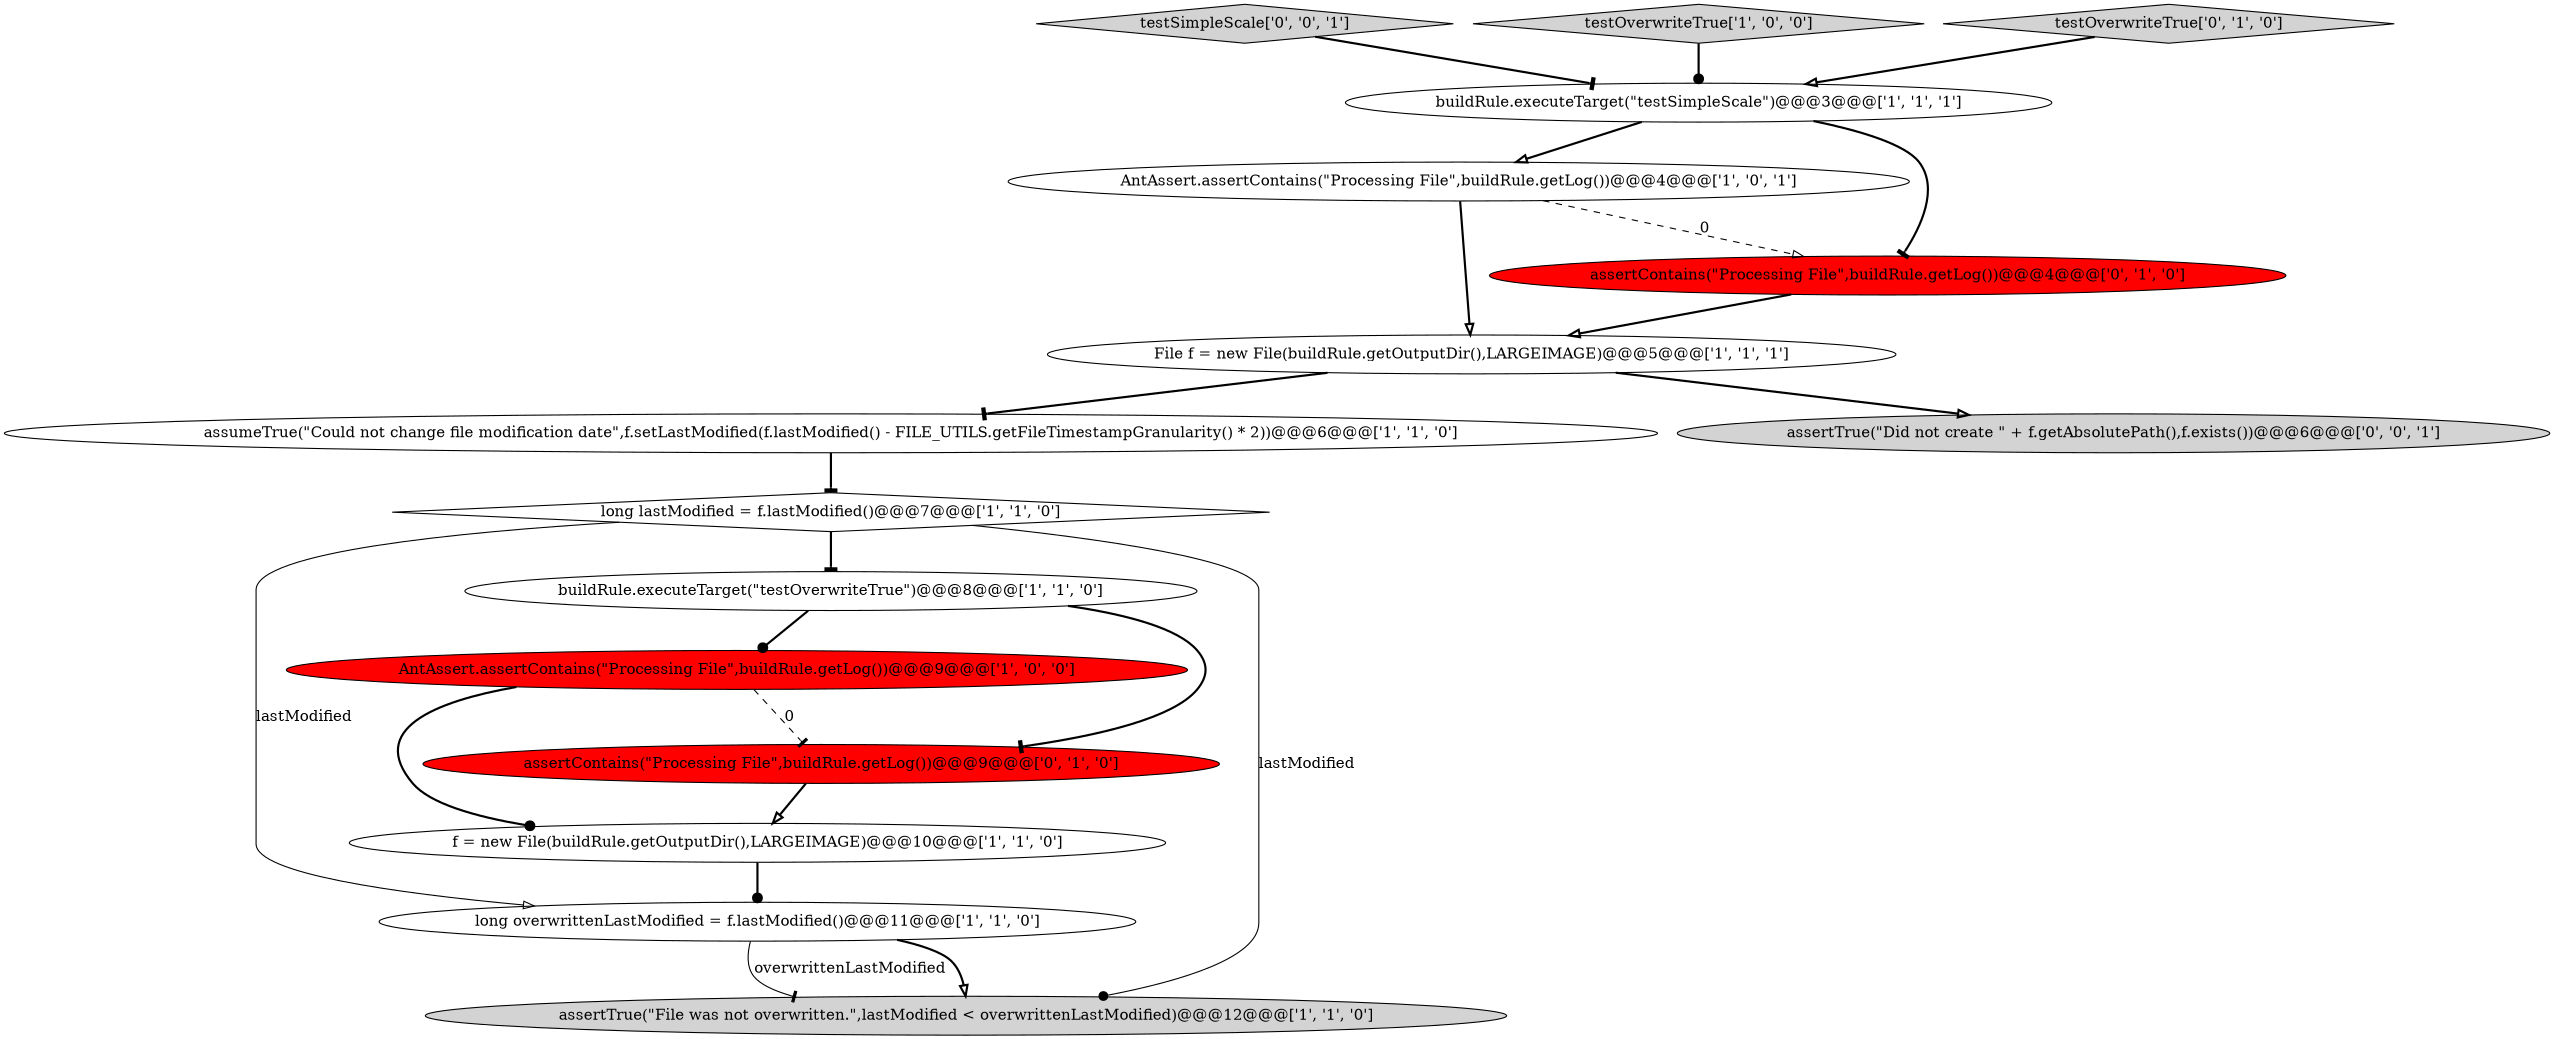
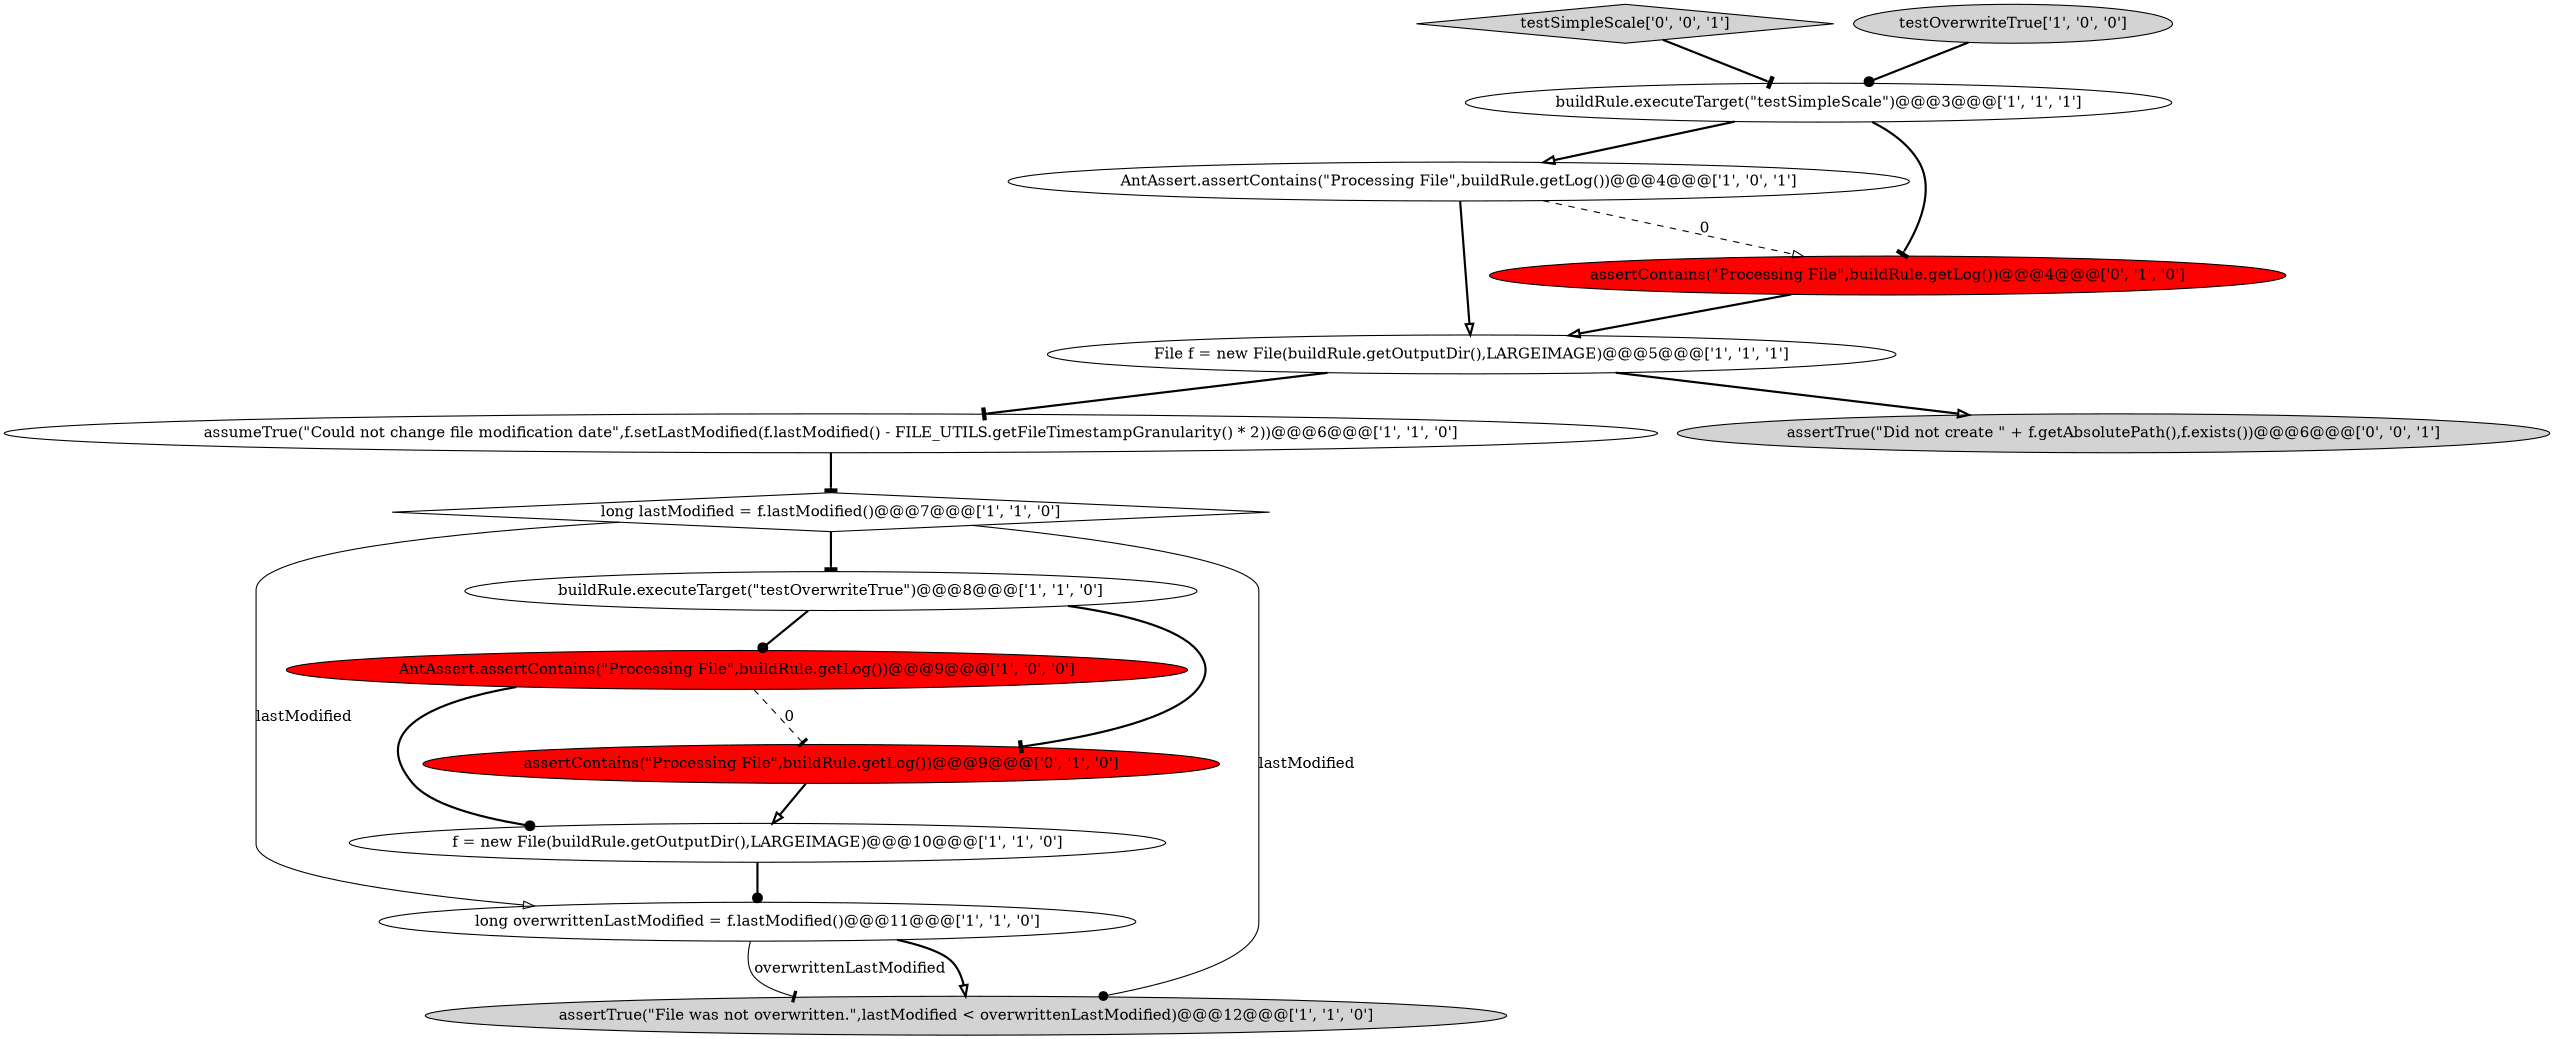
(1699, 24) -> (2013, 24)
(2169, 24) -> none
